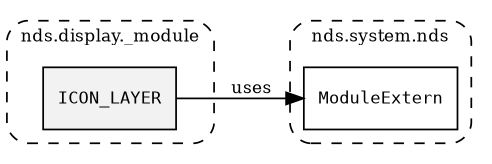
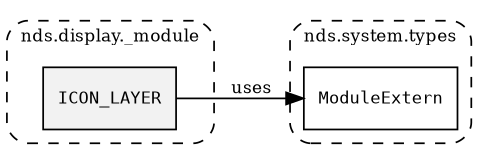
(381, 37) -> (381, 37)
